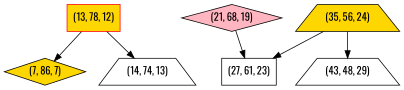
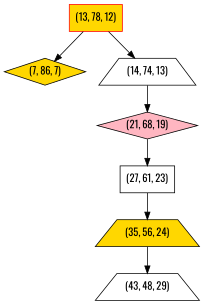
(302, 43) -> (147, 203)
none -> (147, 95)
